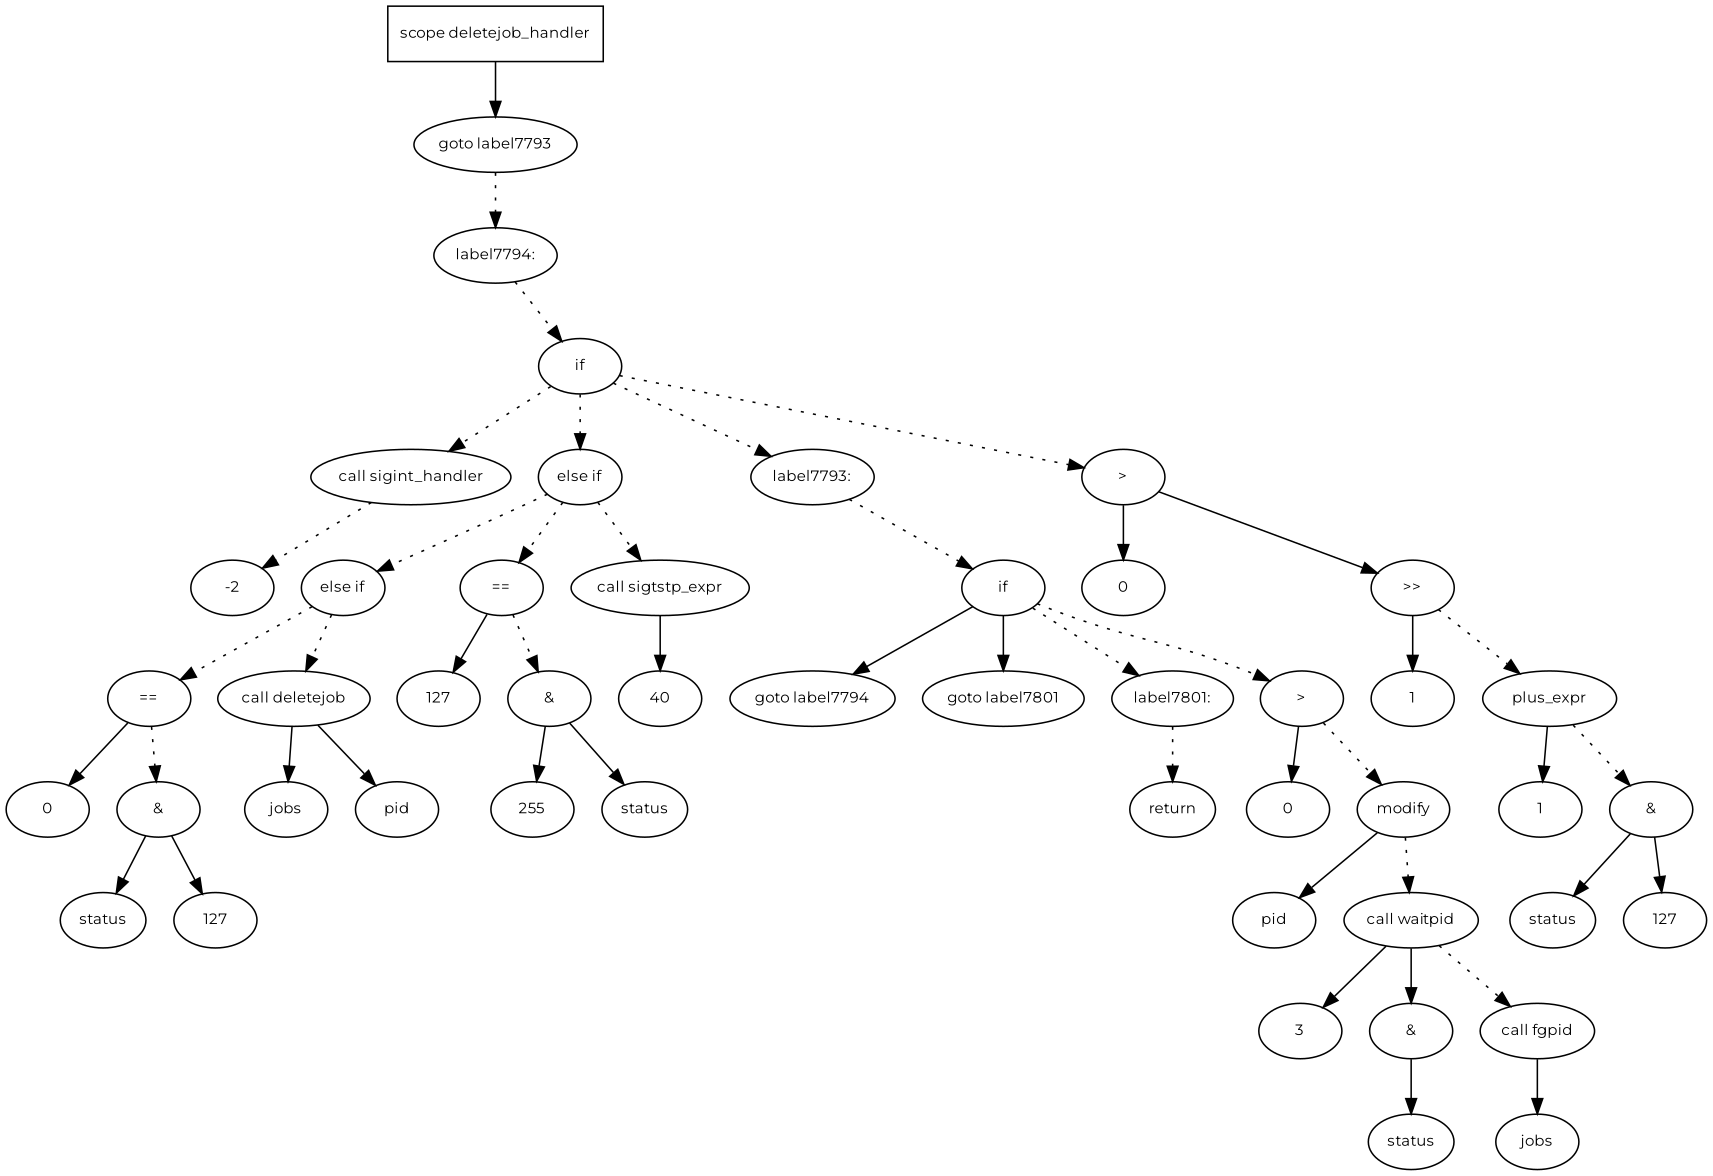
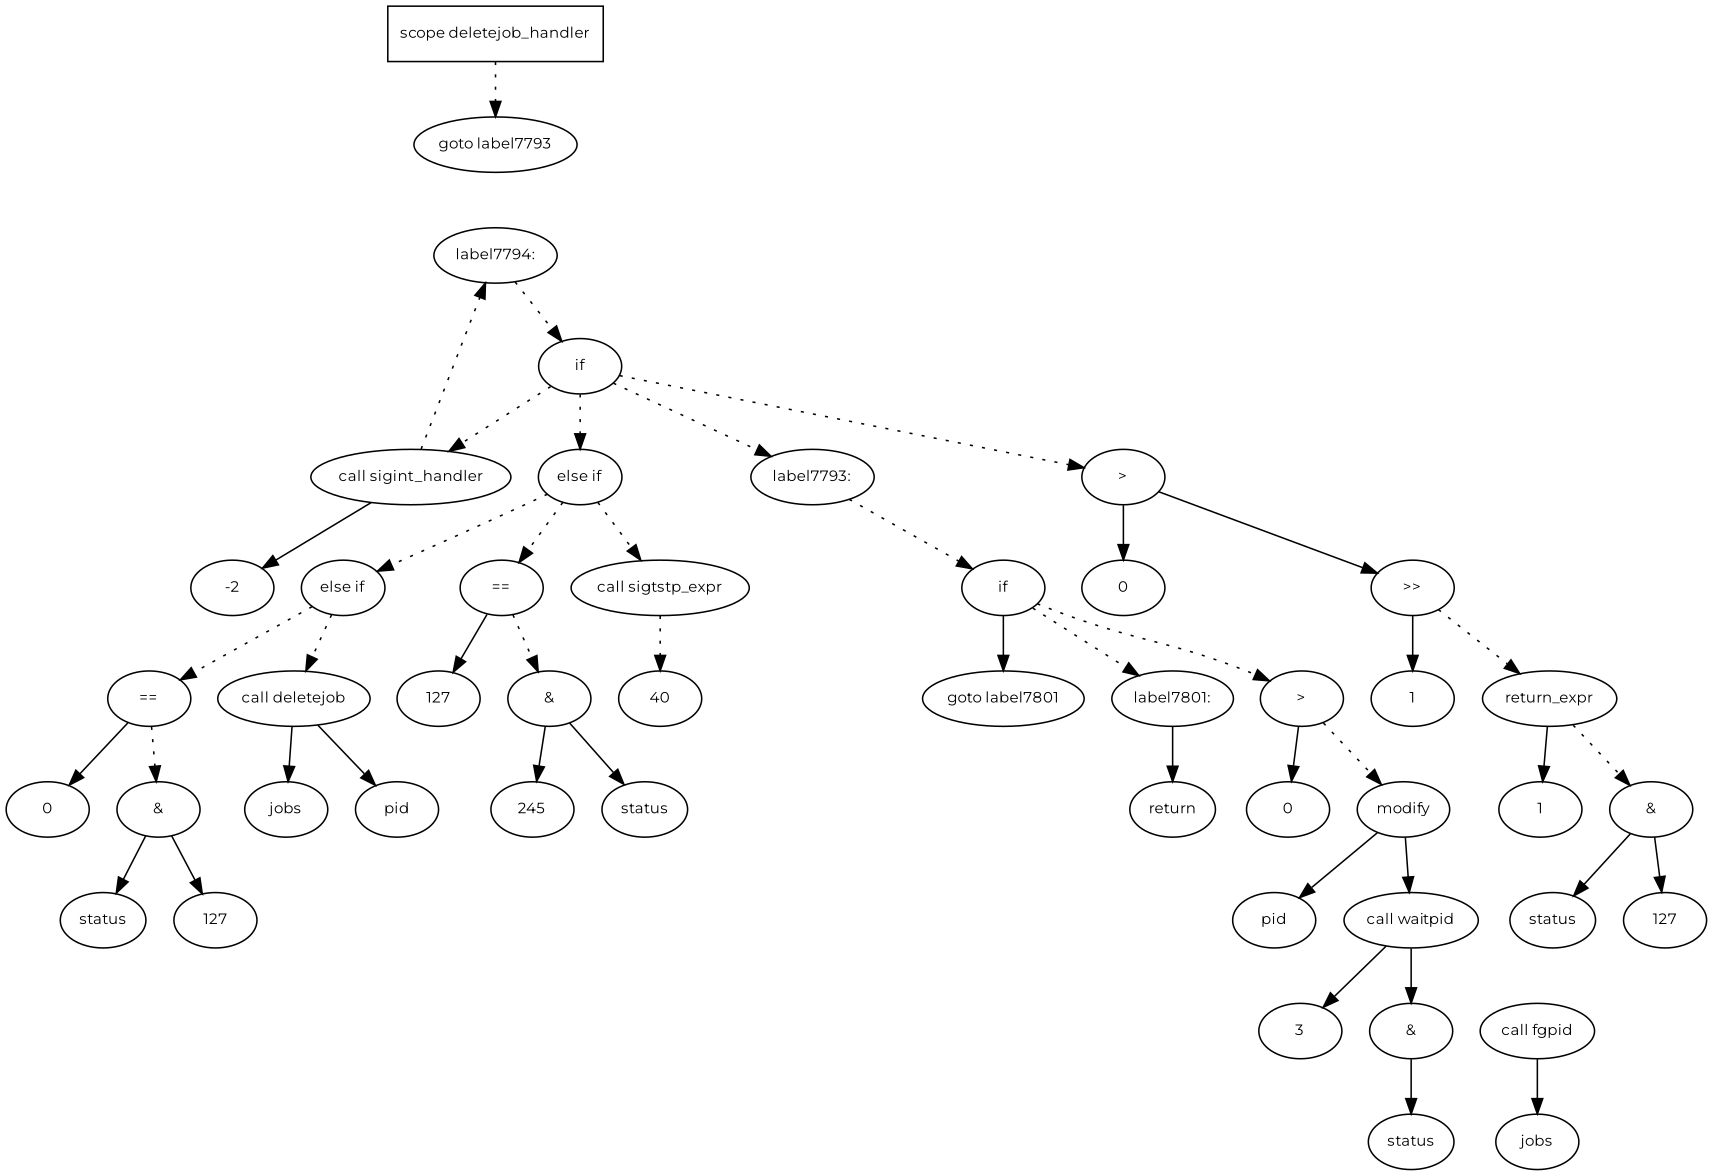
(496, 82) -> (496, 82)
(496, 193) -> (451, 373)
(324, 531) -> (324, 531)
(660, 636) -> (660, 636)
(813, 699) -> none
(1550, 699) -> (1550, 699)
(1173, 747) -> (1173, 747)
(532, 809) -> (532, 809)
(1407, 857) -> (1407, 857)
(1469, 971) -> none
